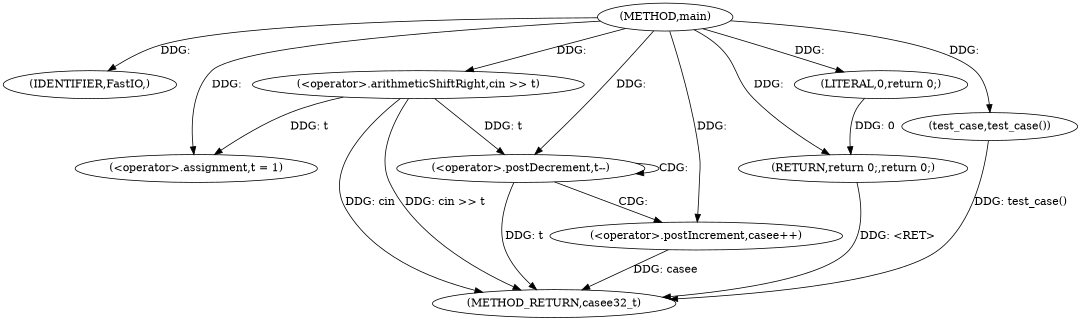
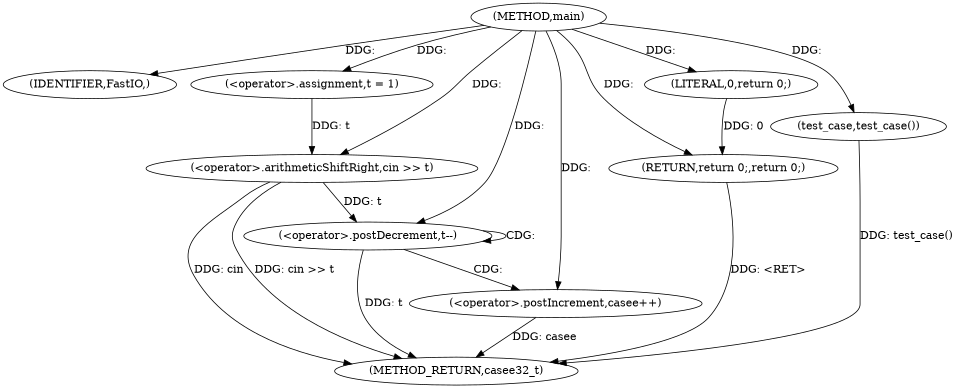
(279, 117) -> (312, 123)
